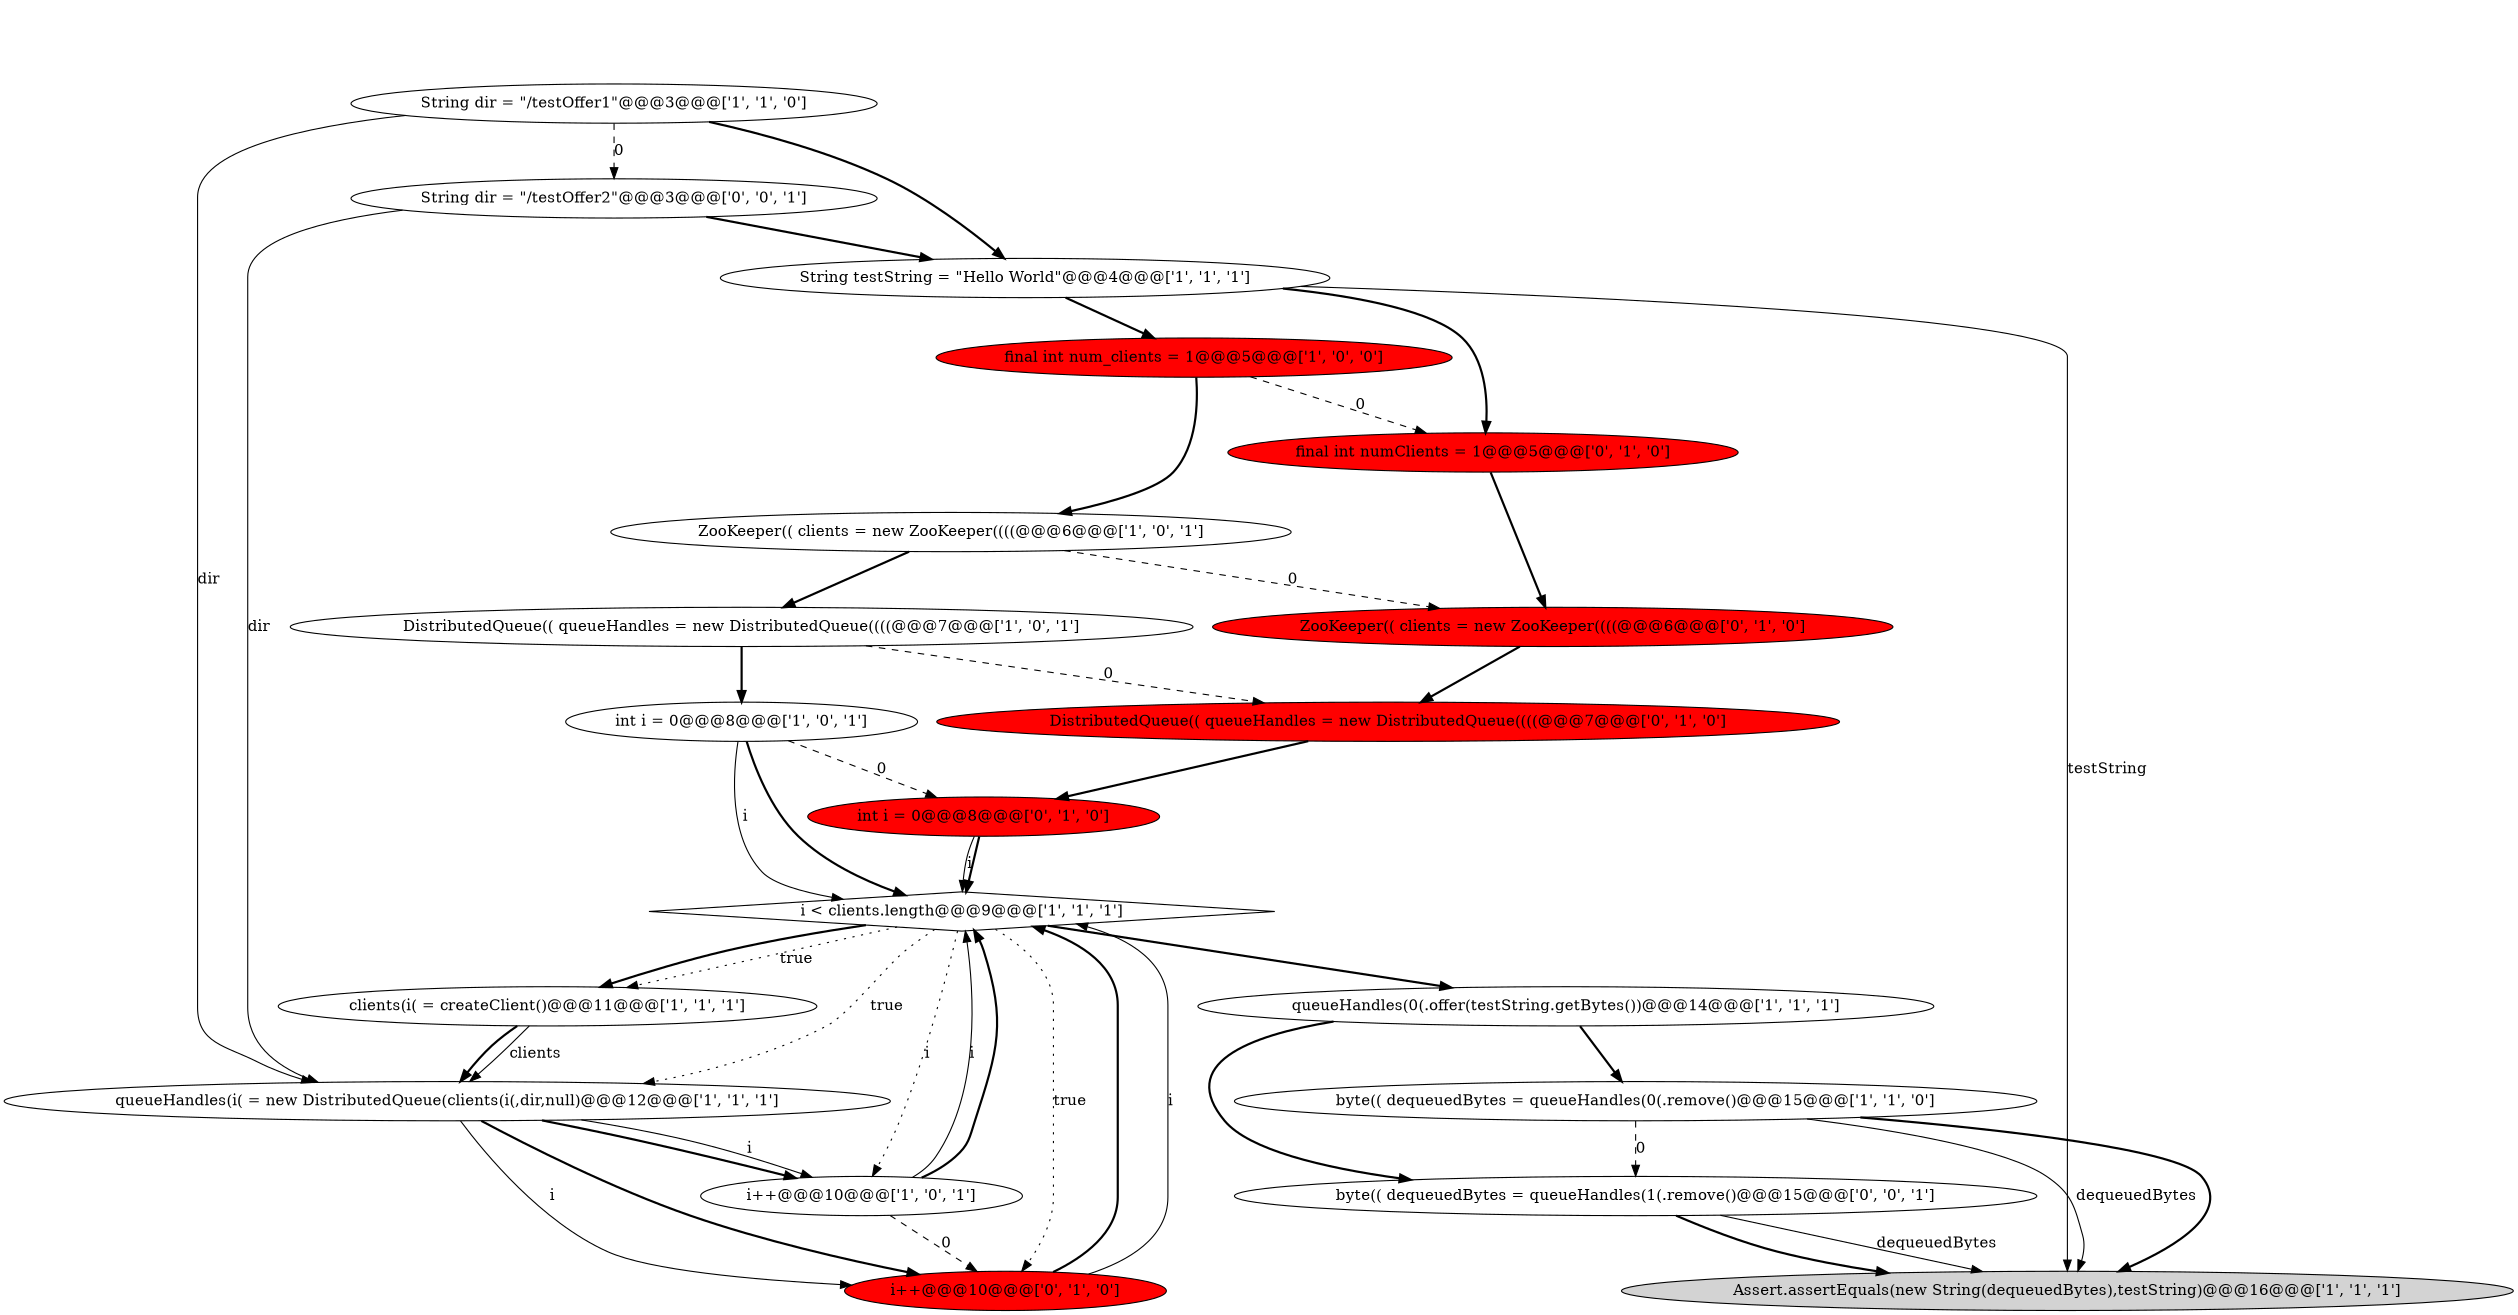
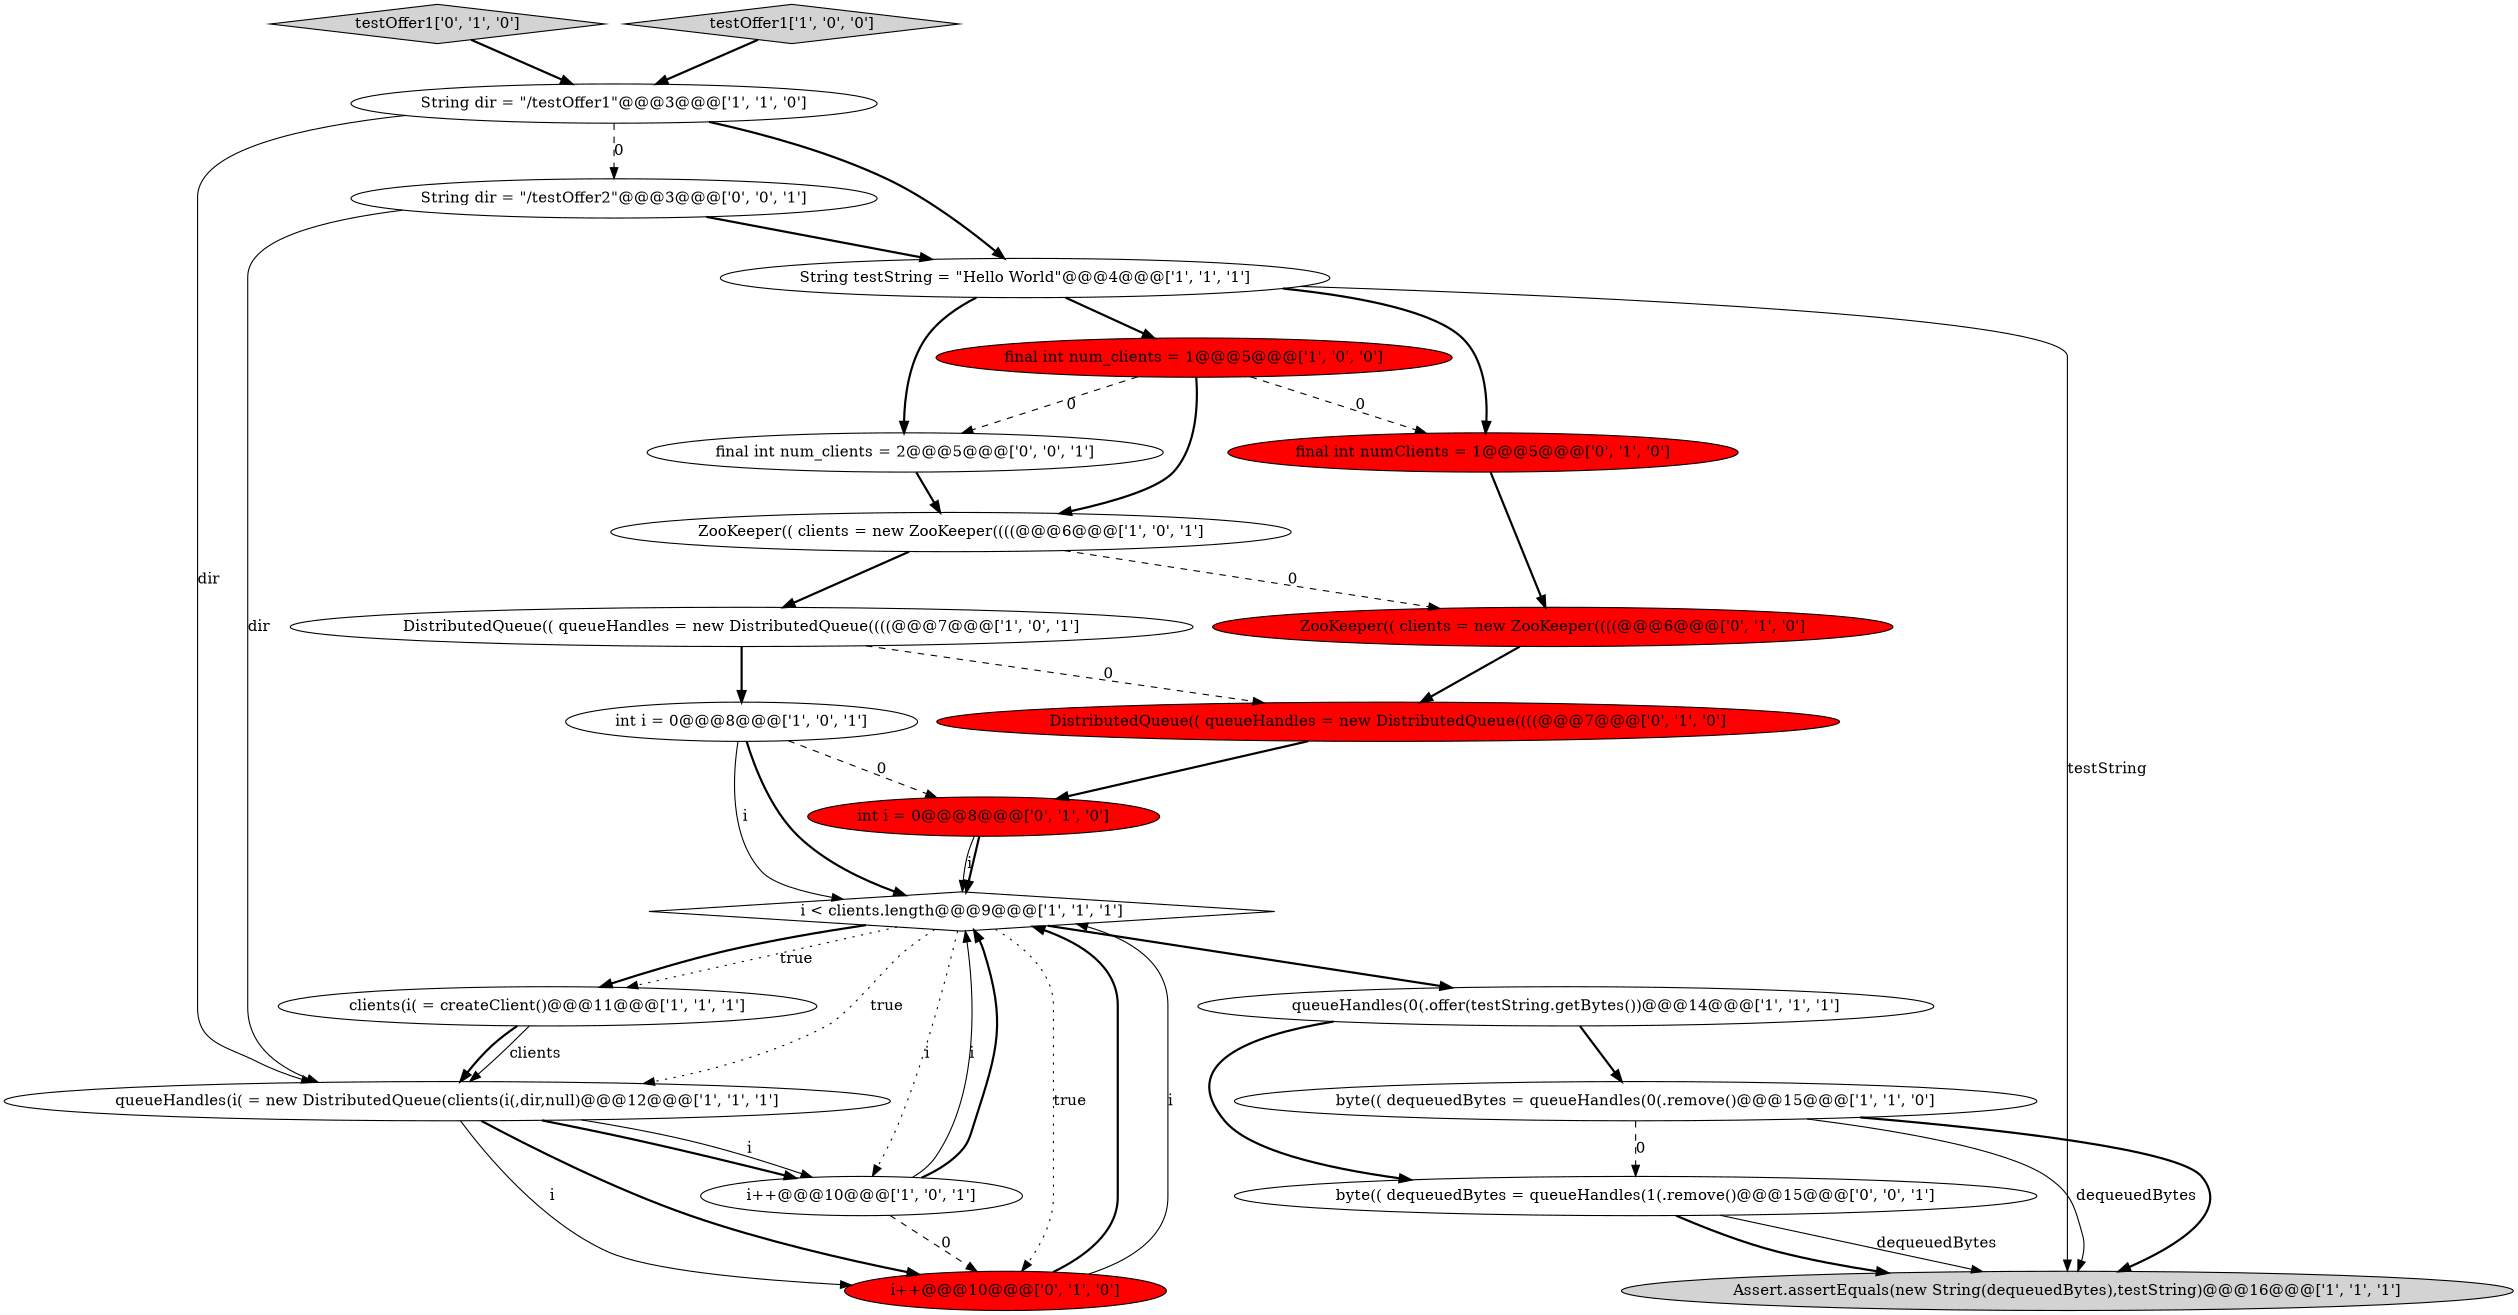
none -> (437, 24)
none -> (792, 24)
none -> (905, 452)
